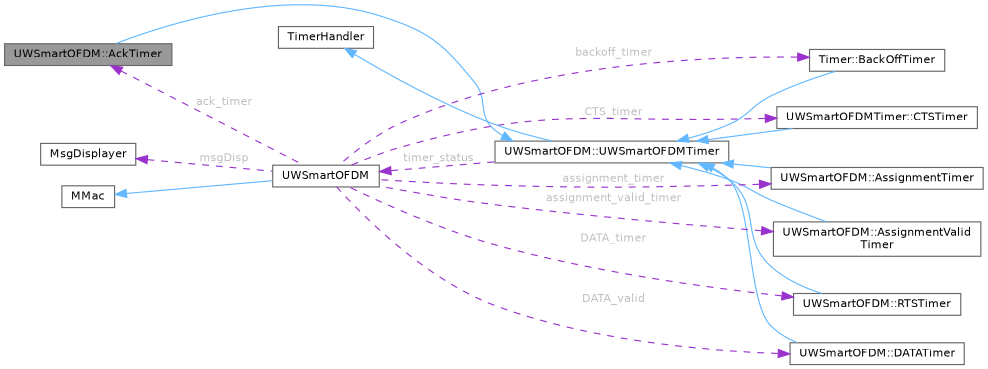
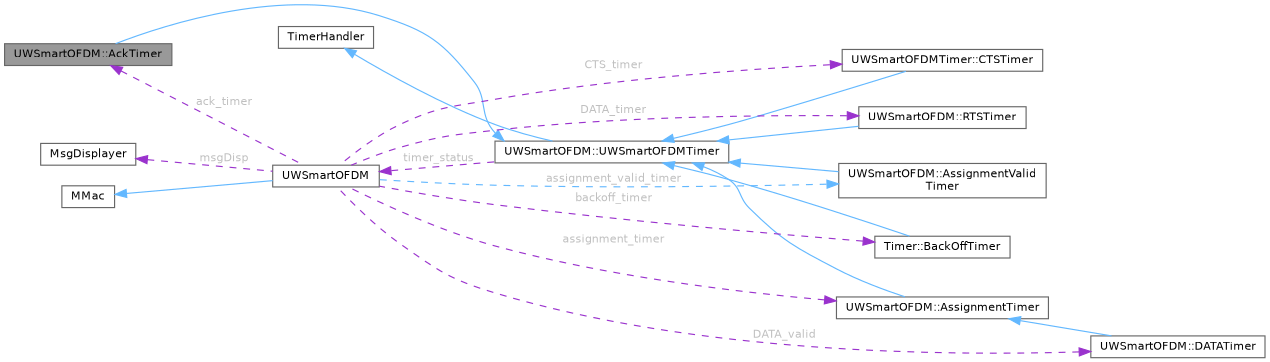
(570, 213) -> (603, 187)
(751, 258) -> (1066, 328)
